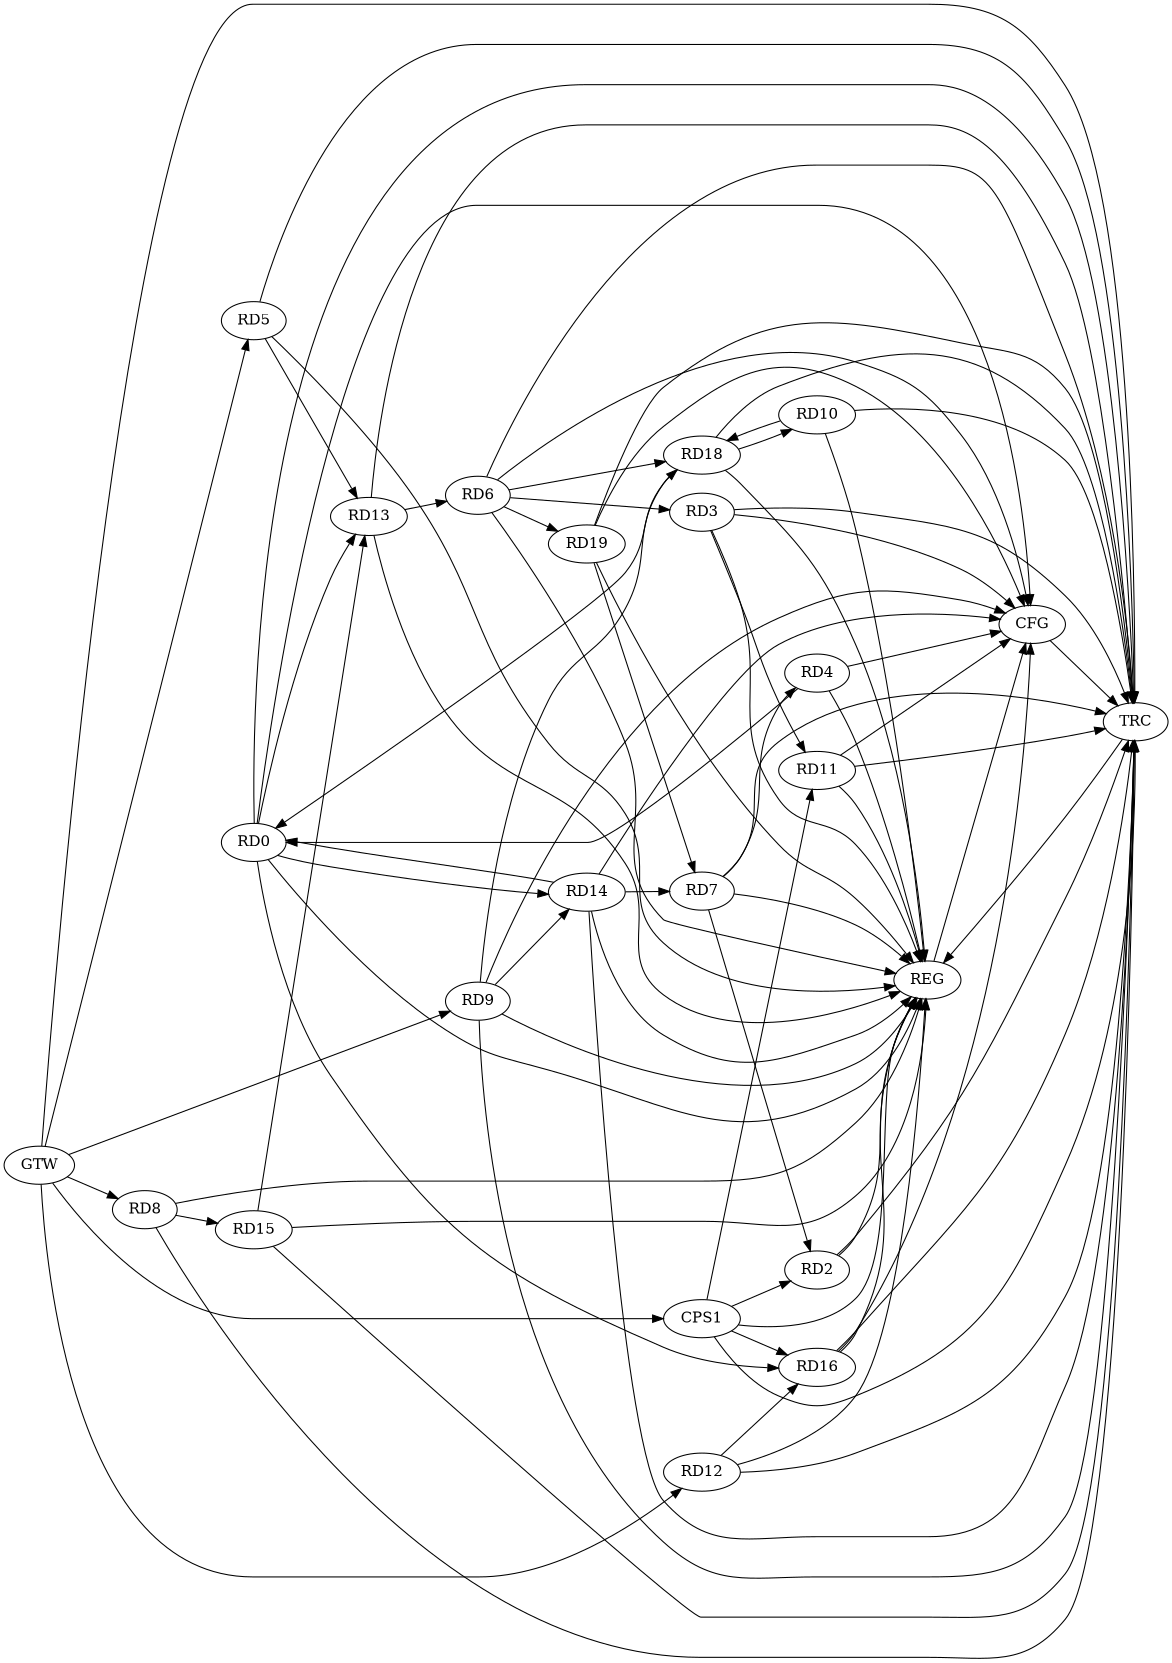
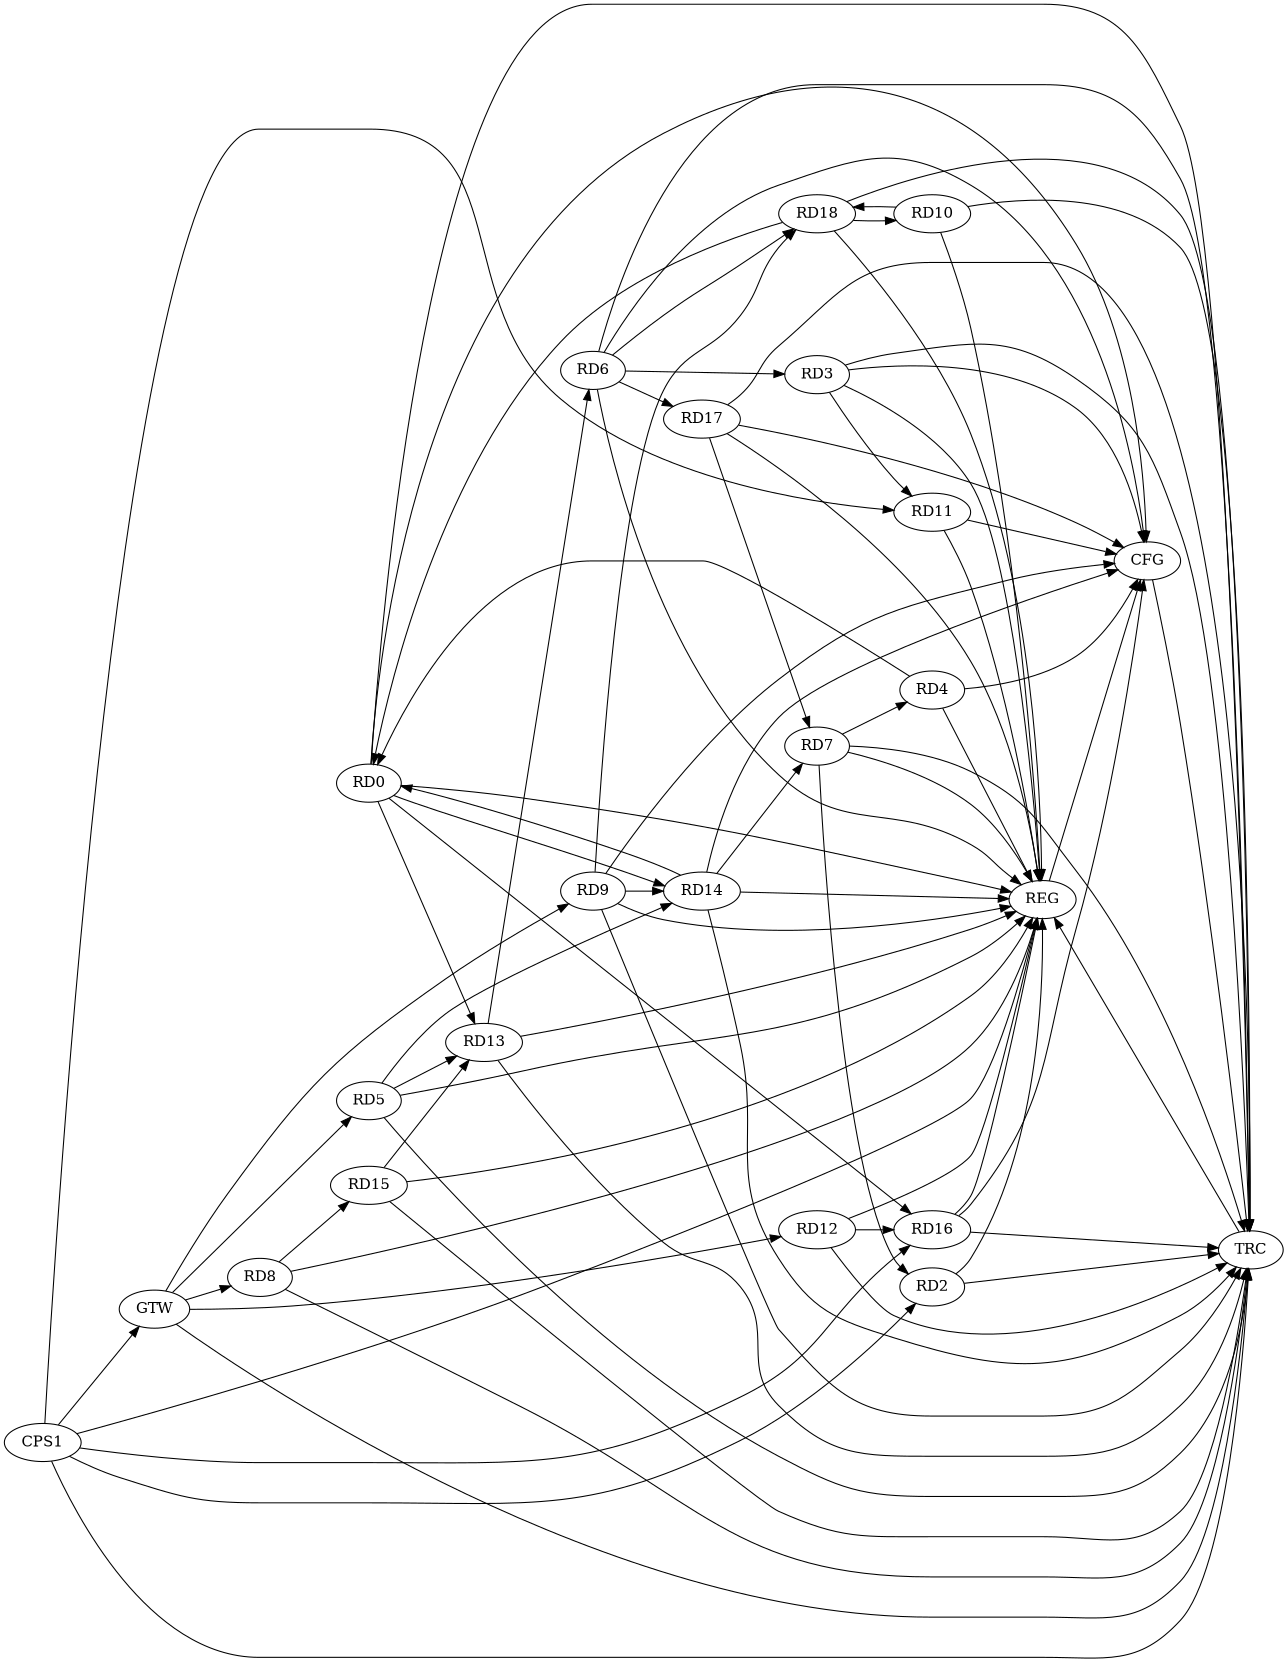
(587, 544) -> (702, 419)
(975, 751) -> none
none -> (509, 977)
(328, 1319) -> (95, 1380)
